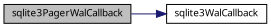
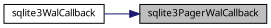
(144, 14) -> (117, 14)
